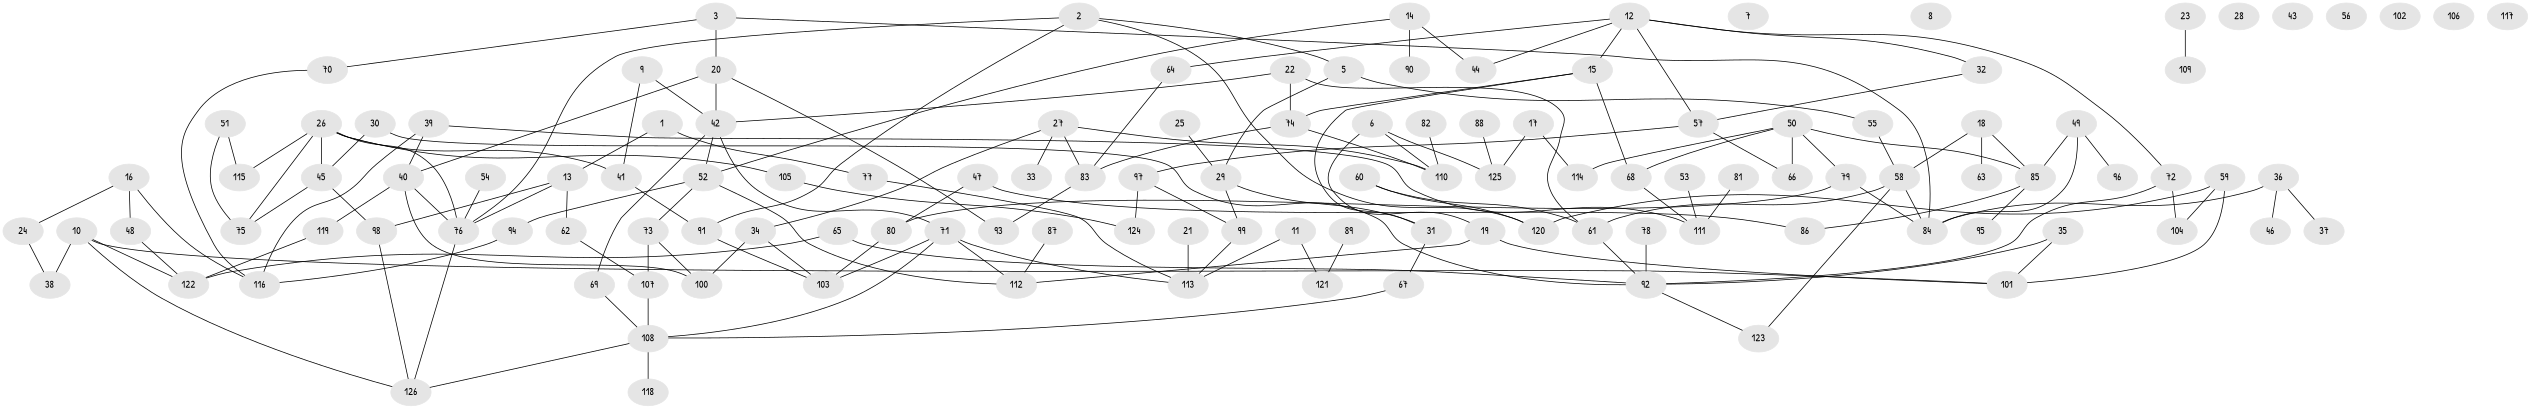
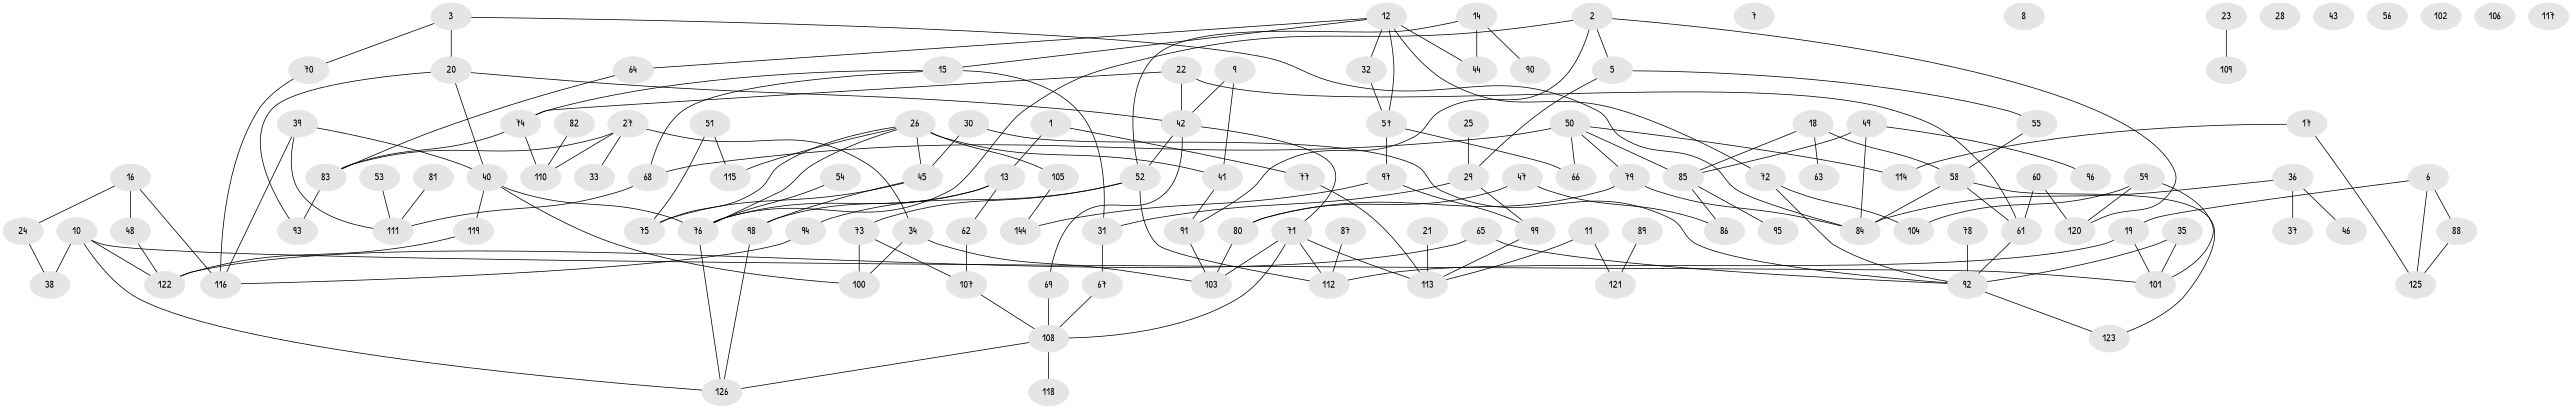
(1407, 151) -> (2443, 204)
(1134, 231) -> (1020, 231)
